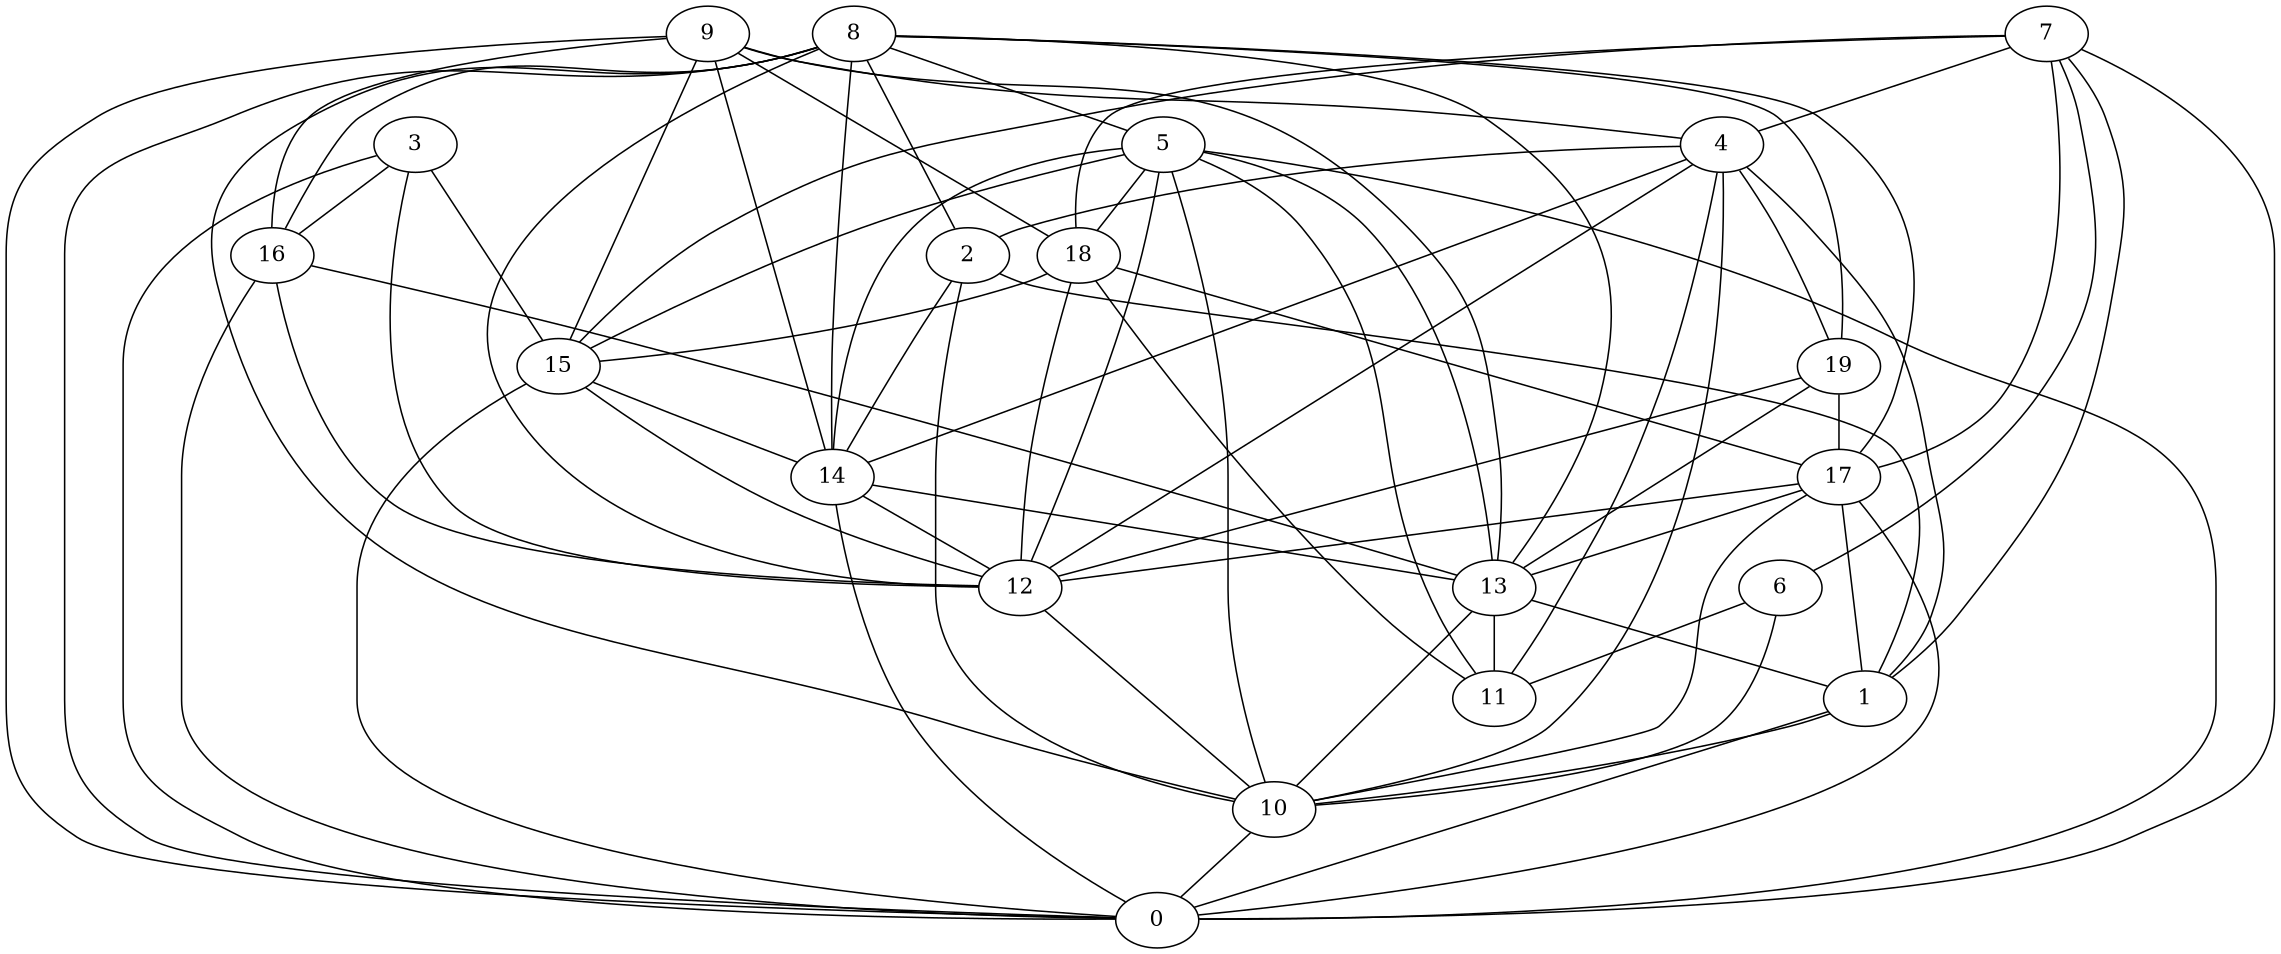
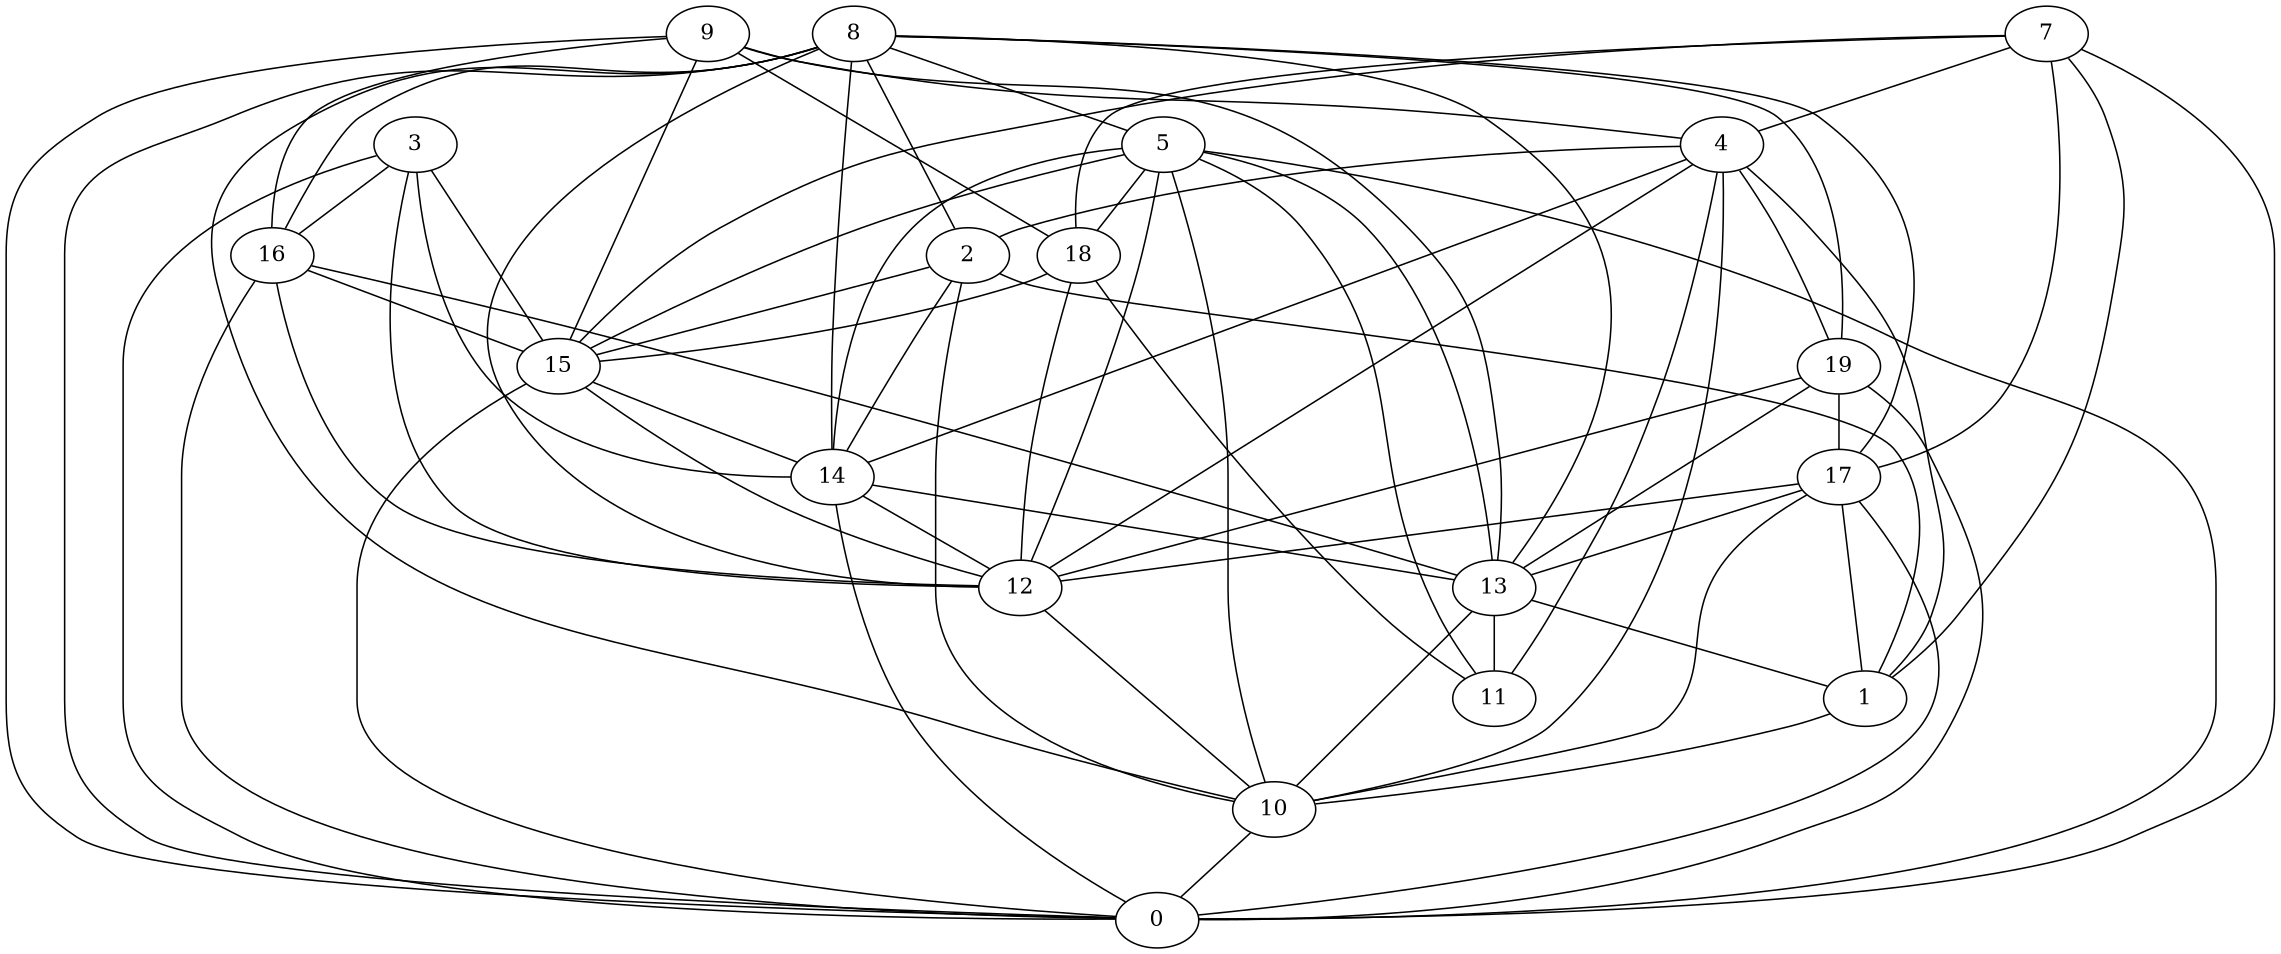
(767, 246) -> (540, 421)
none -> (416, 311)
none -> (763, 311)
(1459, 366) -> none
(1780, 588) -> none
(1511, 809) -> (1781, 838)
